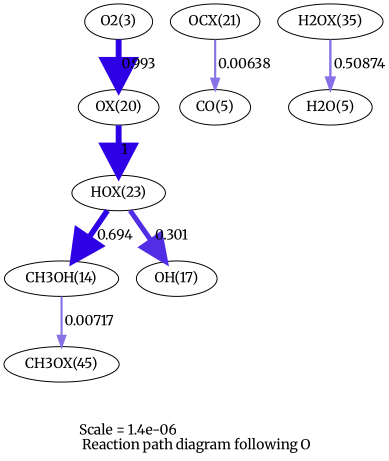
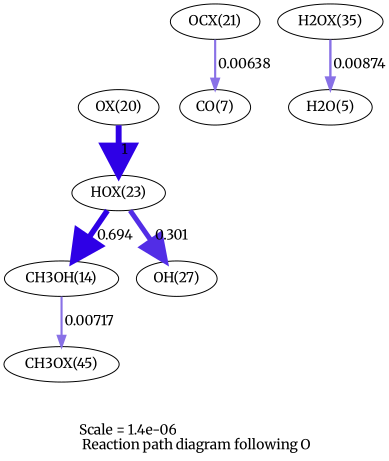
(119, 22) -> none
(358, 64) -> (358, 64)
(215, 107) -> (215, 107)
(177, 279) -> (177, 279)
